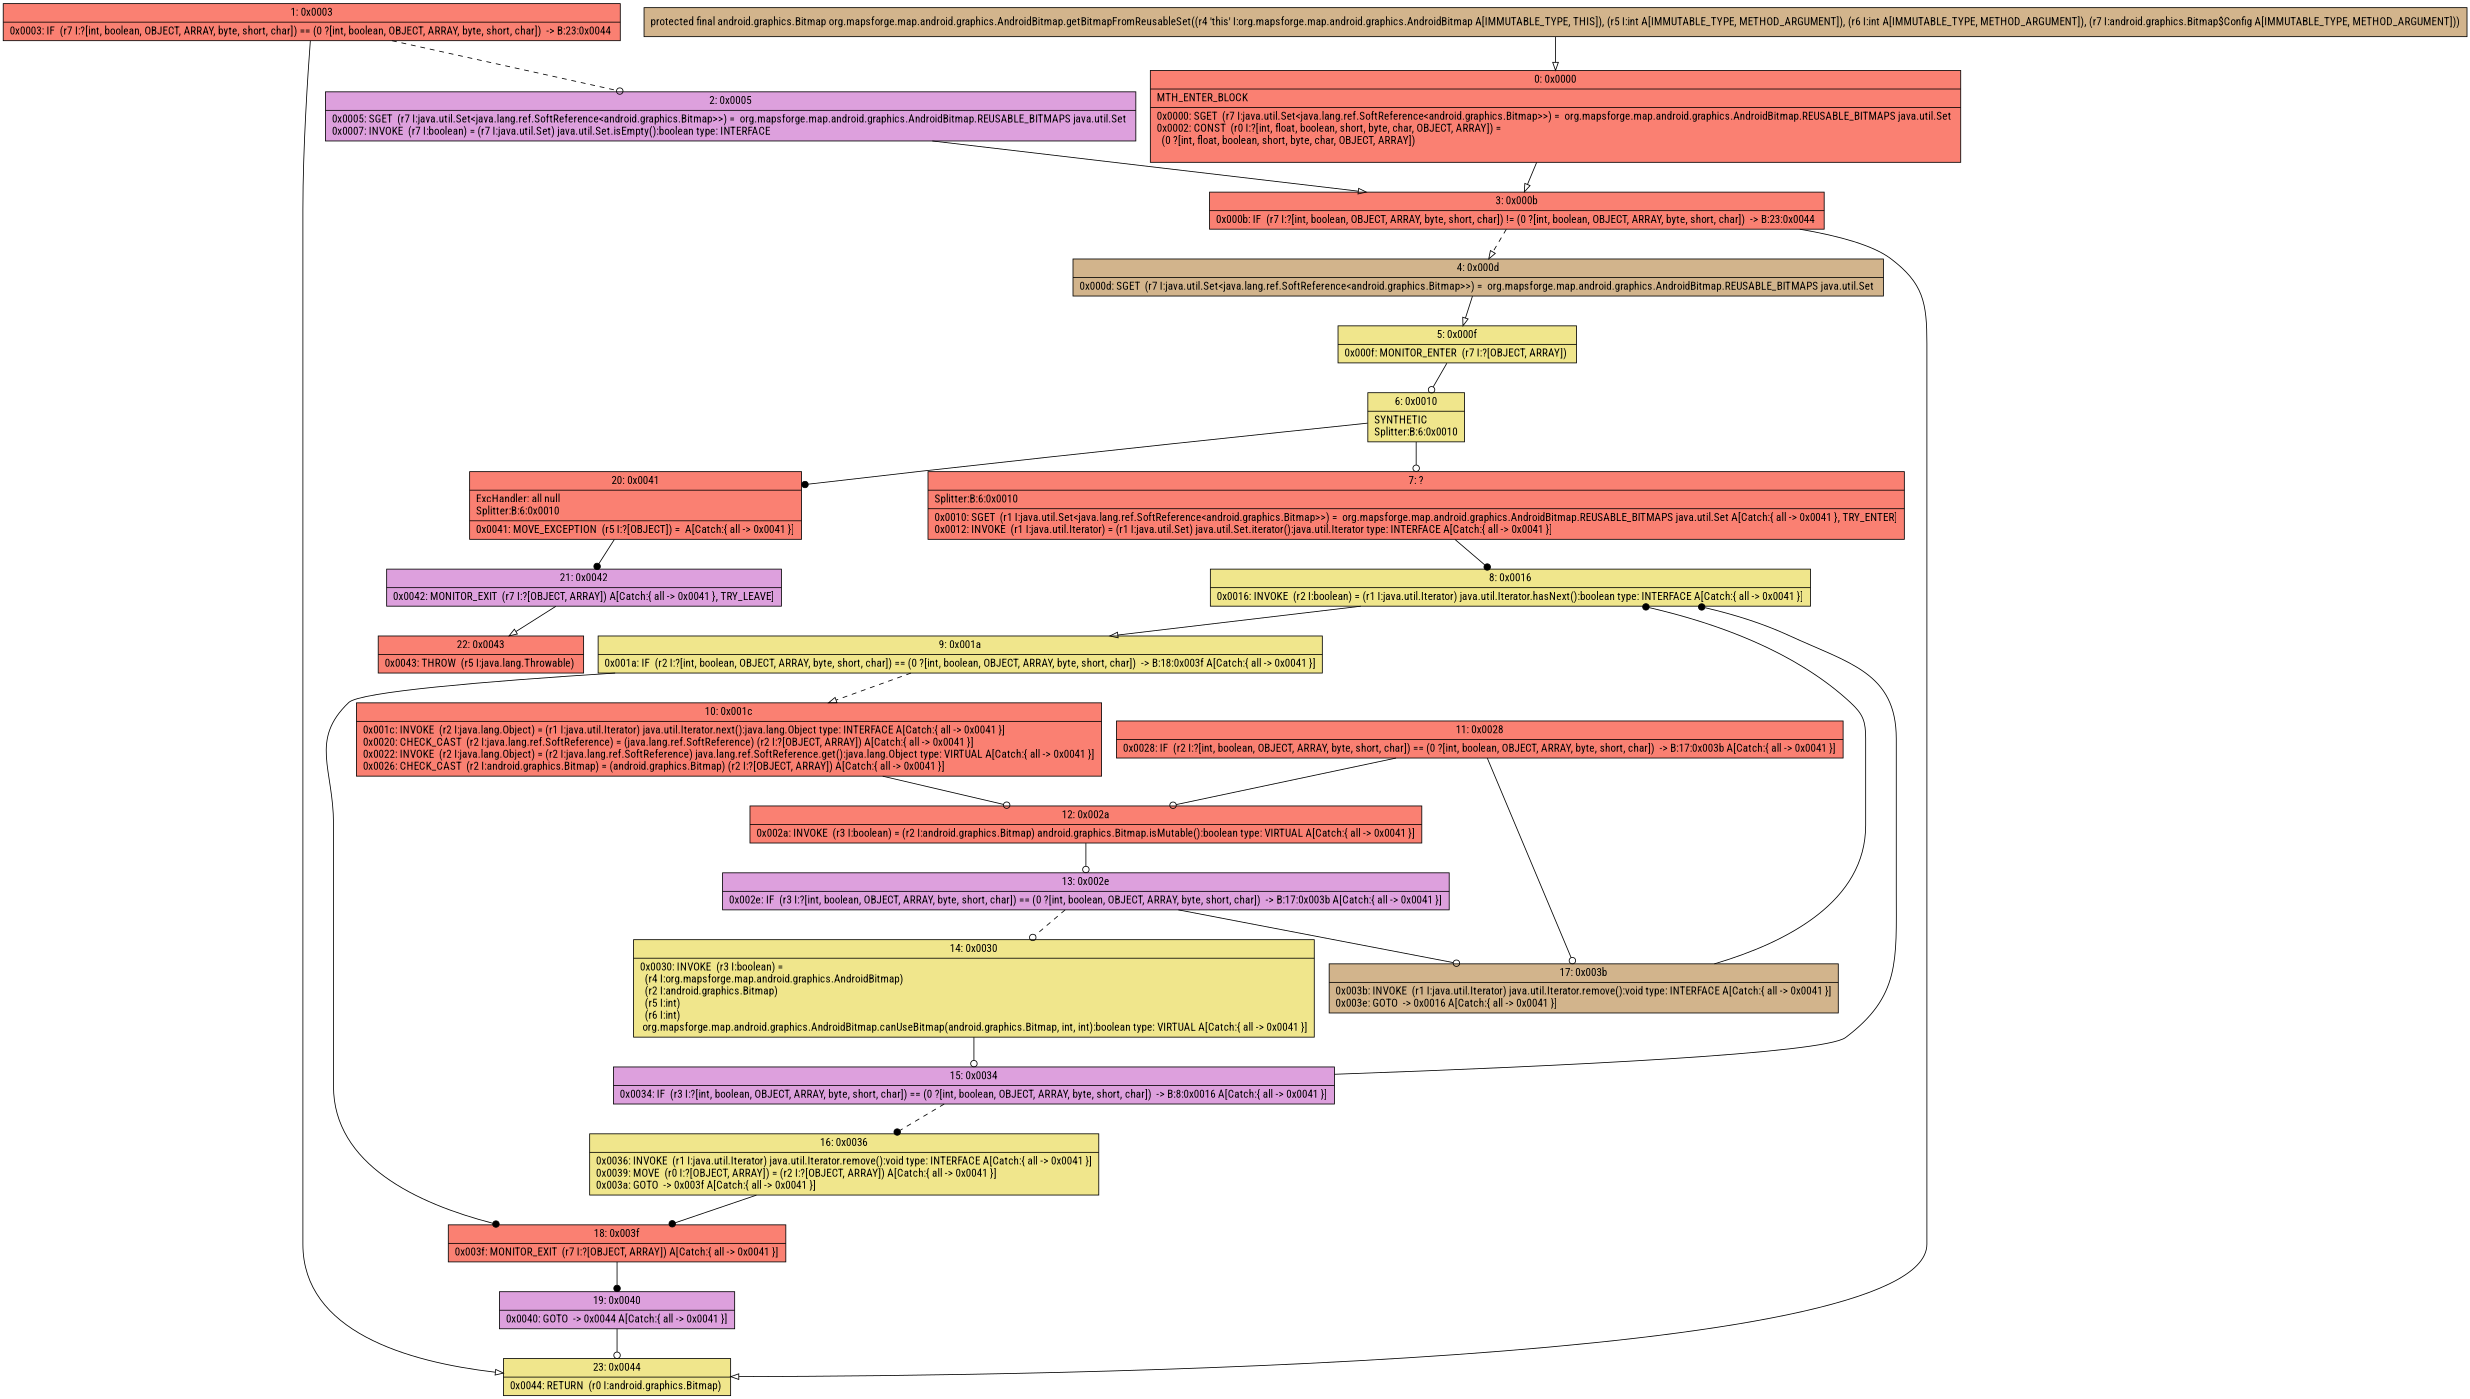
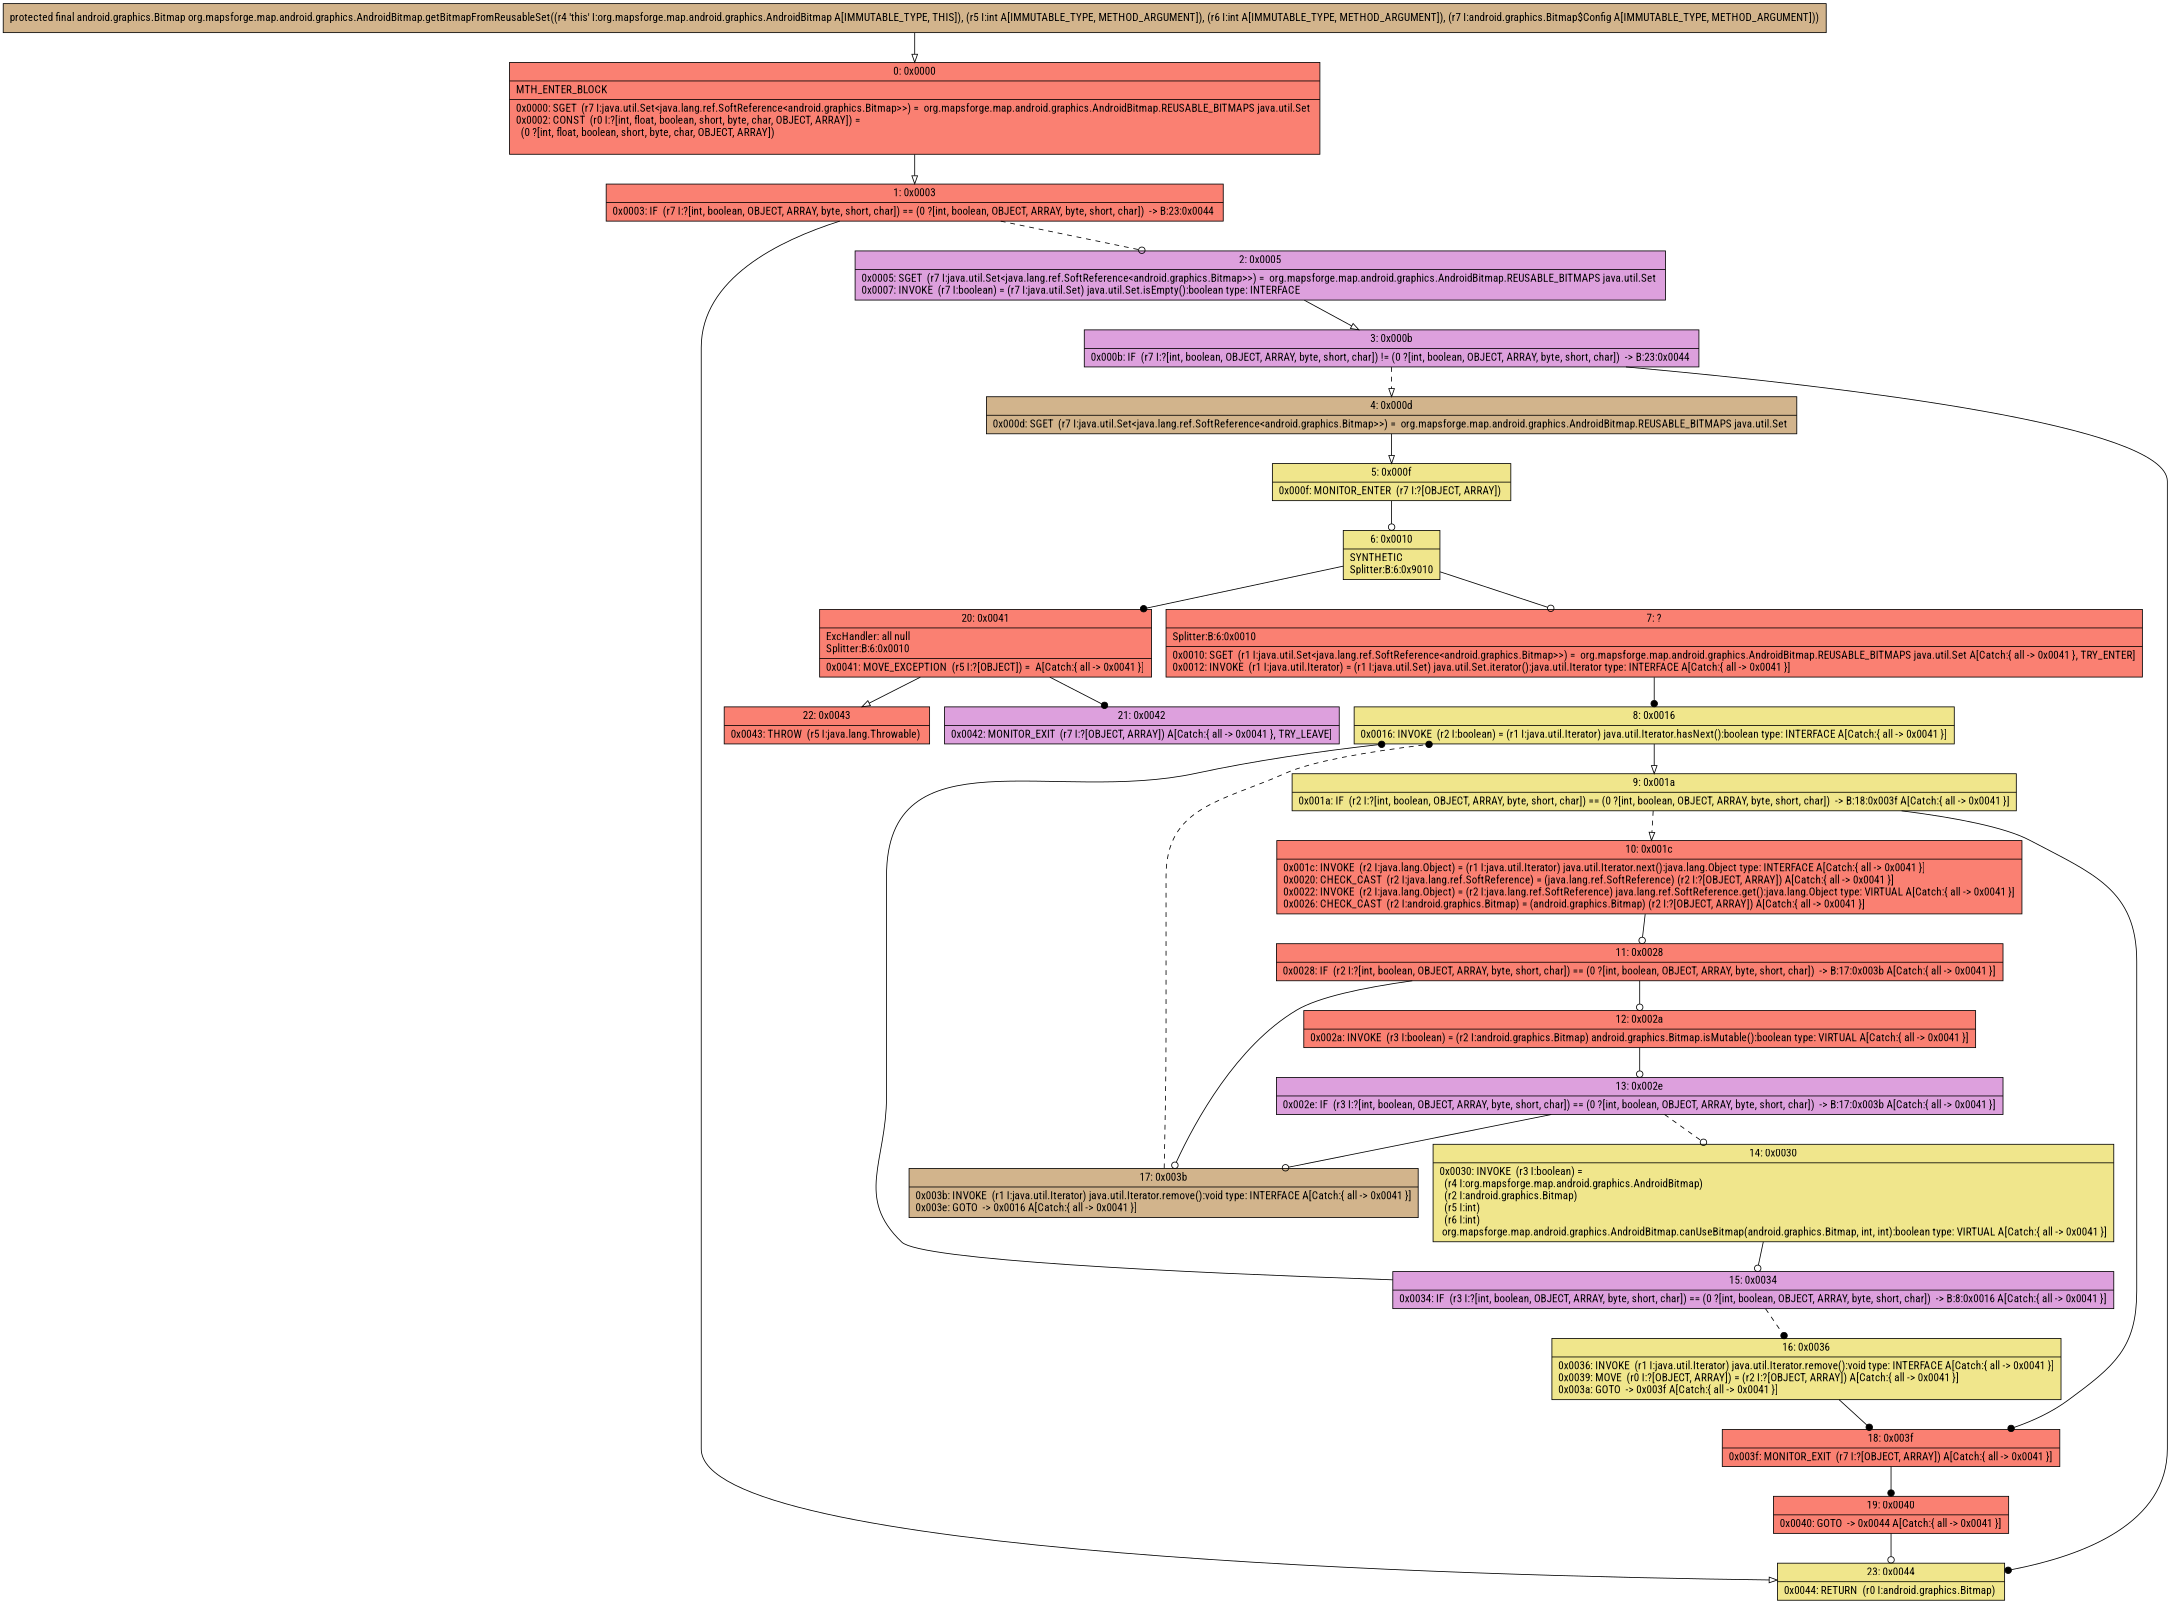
(1532, 173) -> (915, 165)
(1517, 211) -> (1392, 348)
(1416, 432) -> (1392, 570)
(536, 619) -> (895, 690)
(1866, 759) -> (1167, 865)
(943, 790) -> (1644, 926)
(1885, 1285) -> (2167, 791)
(617, 1310) -> (1891, 1515)
